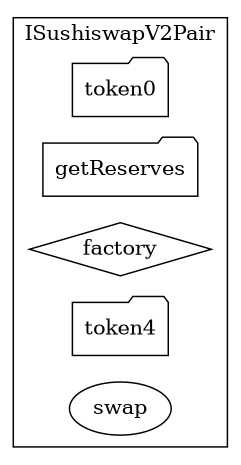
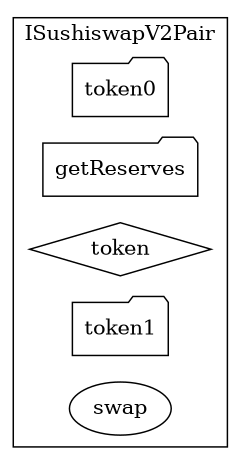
(120, 249) -> (120, 249)
(120, 329) -> (120, 329)
